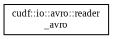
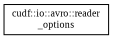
(56, 20) -> (56, 20)
